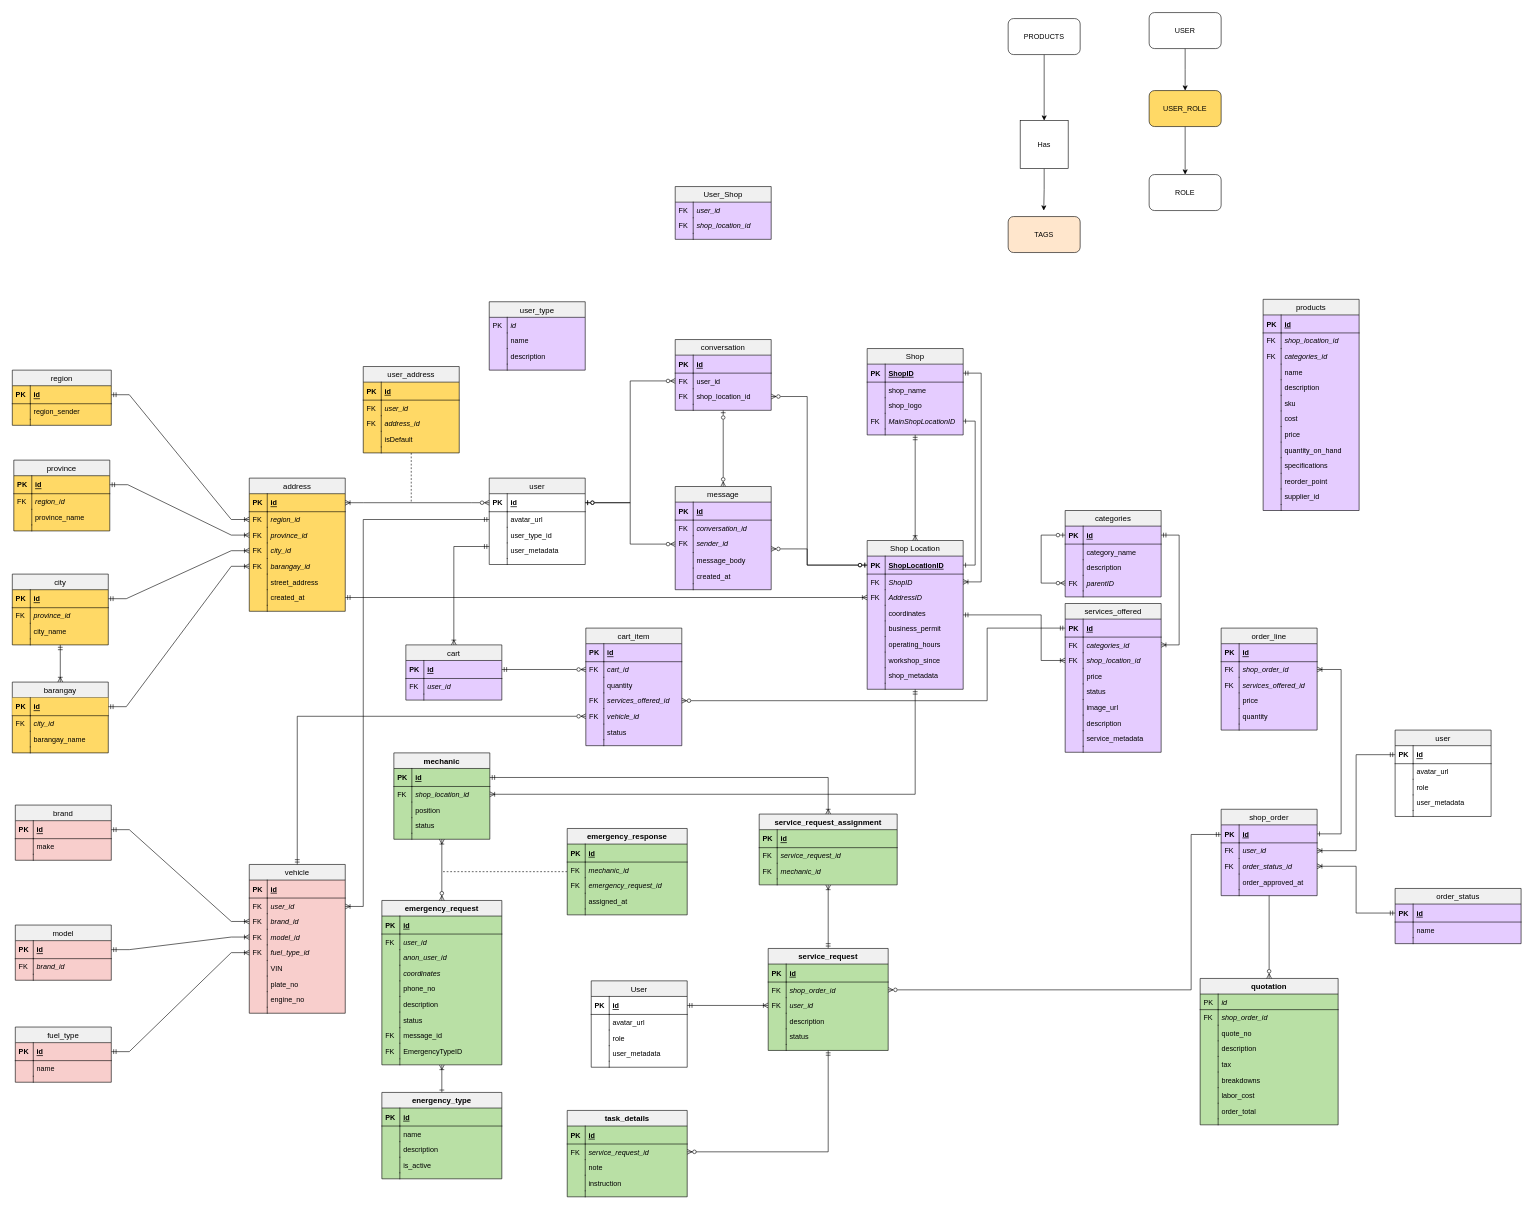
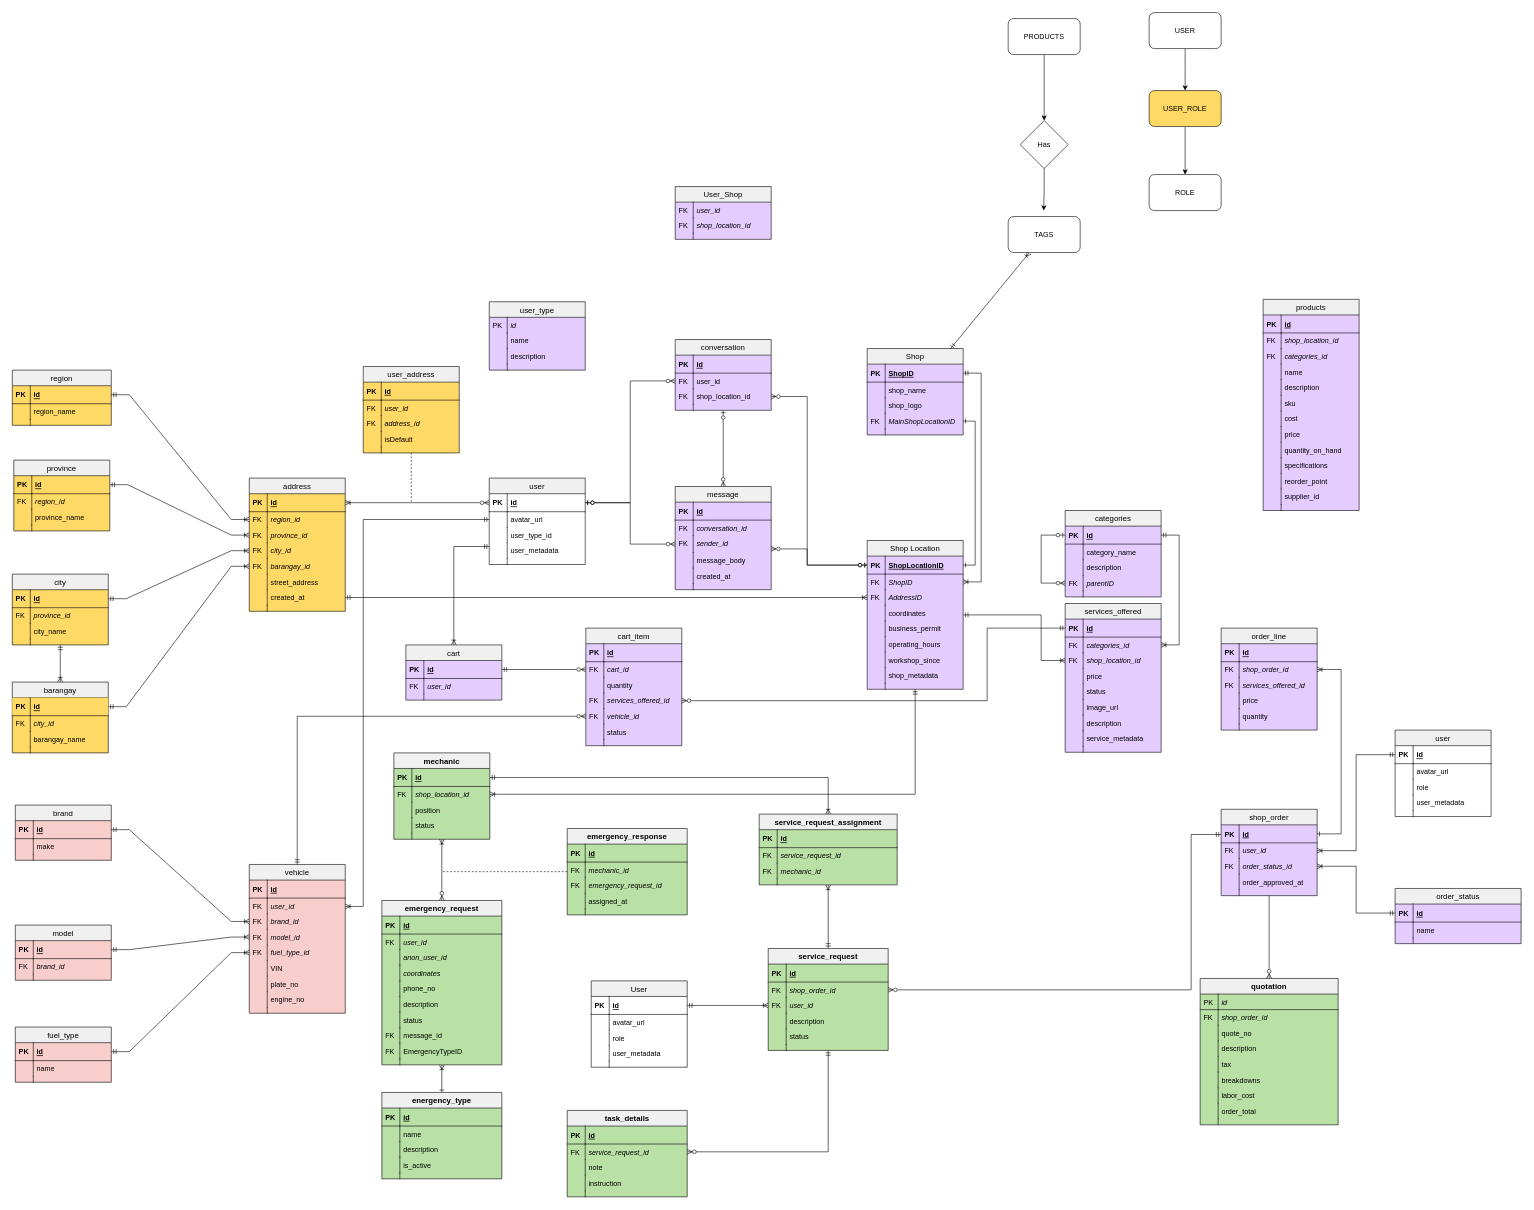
(1044, 144) -> (1044, 144)
(1044, 234) -> (1044, 234)
(59, 412) -> (55, 412)
(915, 536) -> (990, 300)
